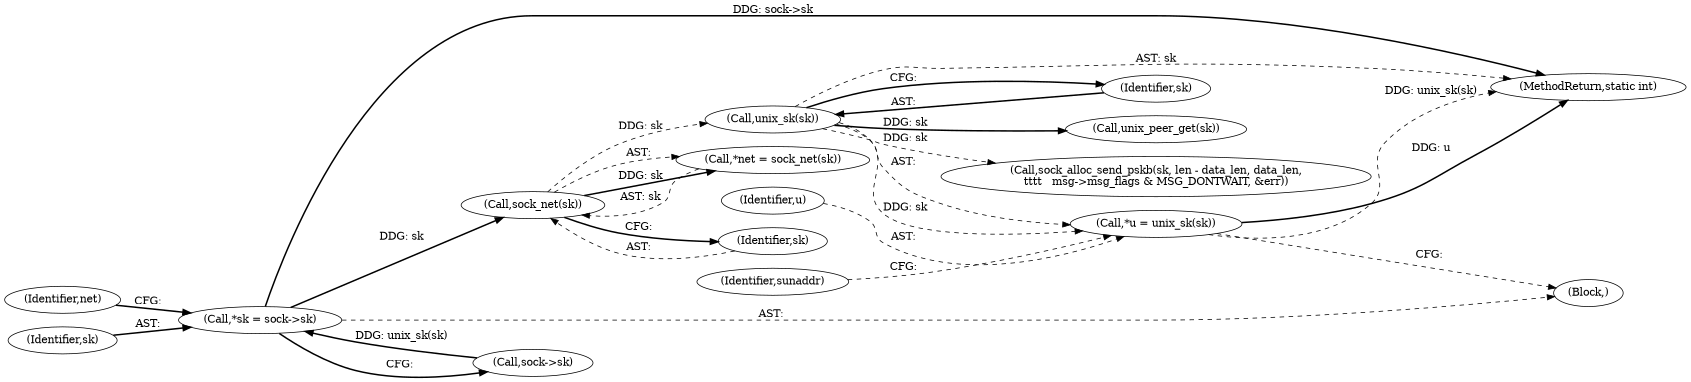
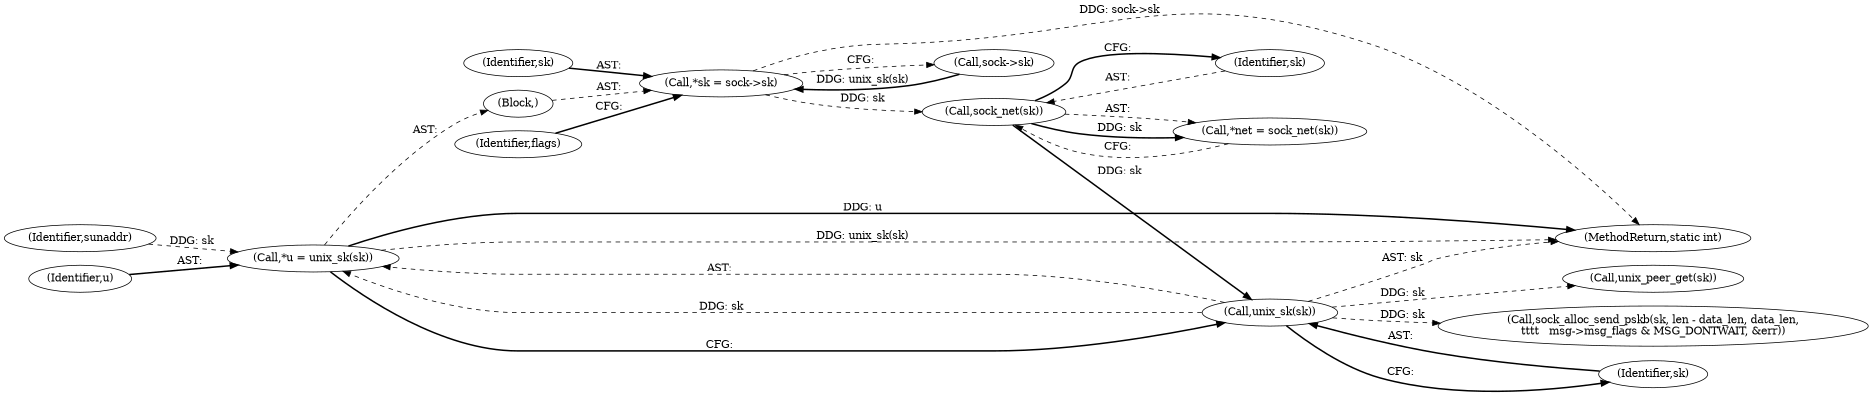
(828, 16) -> (1220, 15)
(946, 130) -> (1450, 297)
(618, 145) -> (1123, 206)
(640, 197) -> (1119, 147)
(1431, 255) -> (427, 130)
(954, 263) -> (180, 270)
(393, 264) -> (840, 107)
(905, 267) -> (192, 242)
(63, 300) -> (518, 144)
(945, 320) -> (598, 96)
none -> (765, 351)
(375, 374) -> (855, 69)
